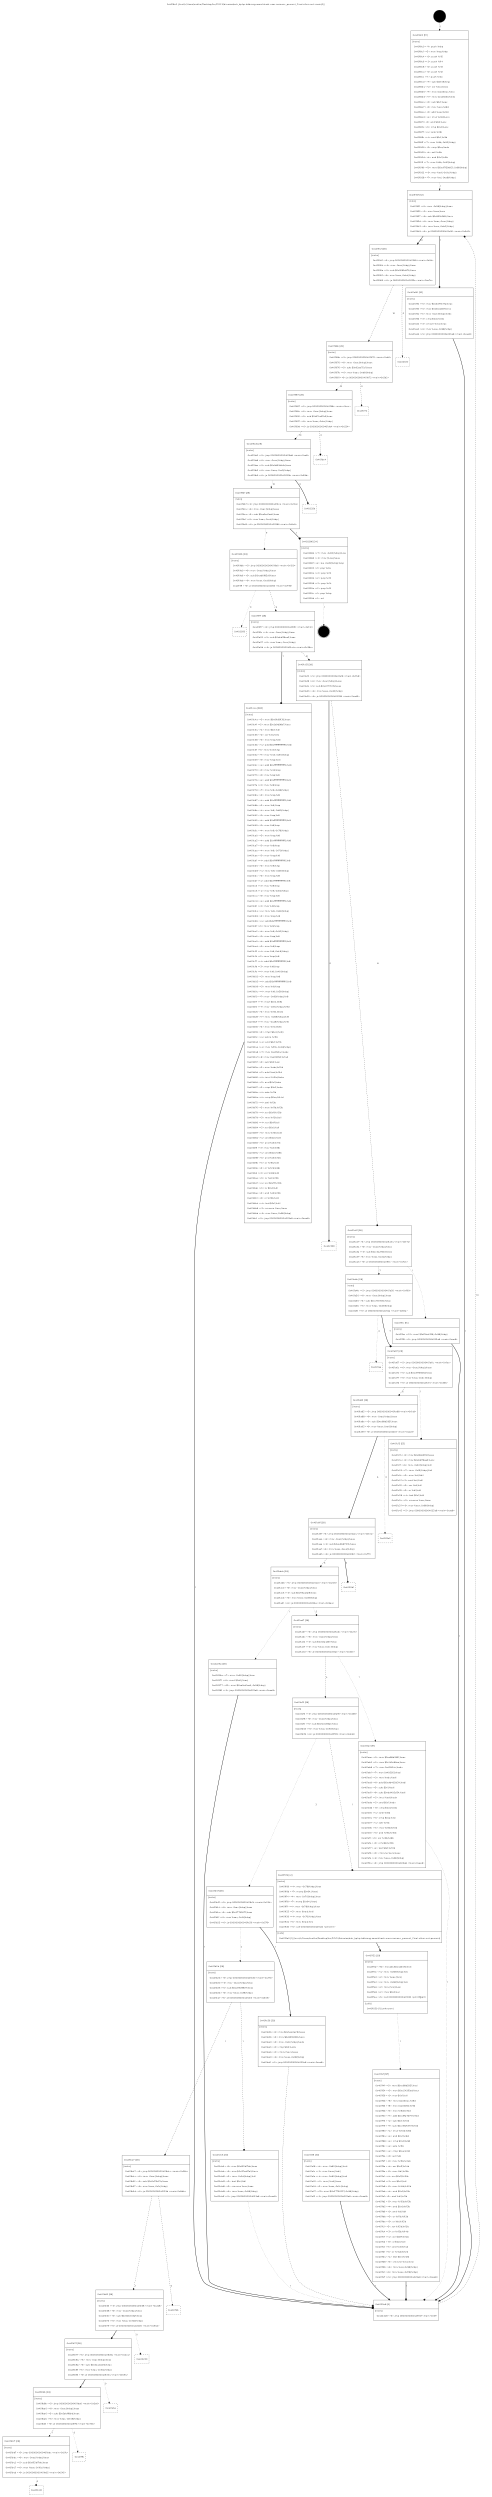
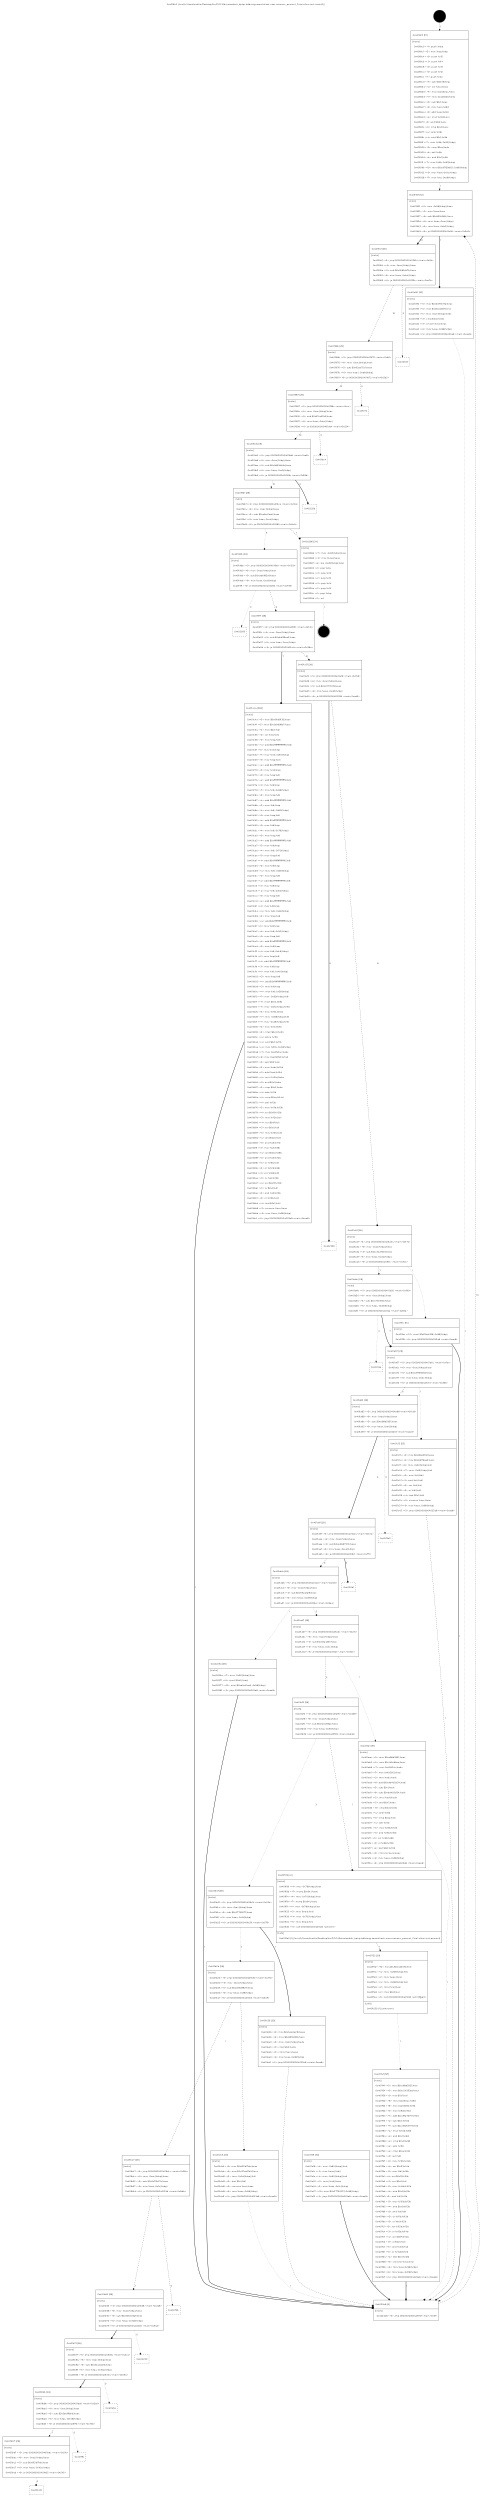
(295, 533) -> (295, 533)
(465, 1325) -> (465, 1325)
none -> (452, 1911)
(378, 1946) -> (378, 1946)
